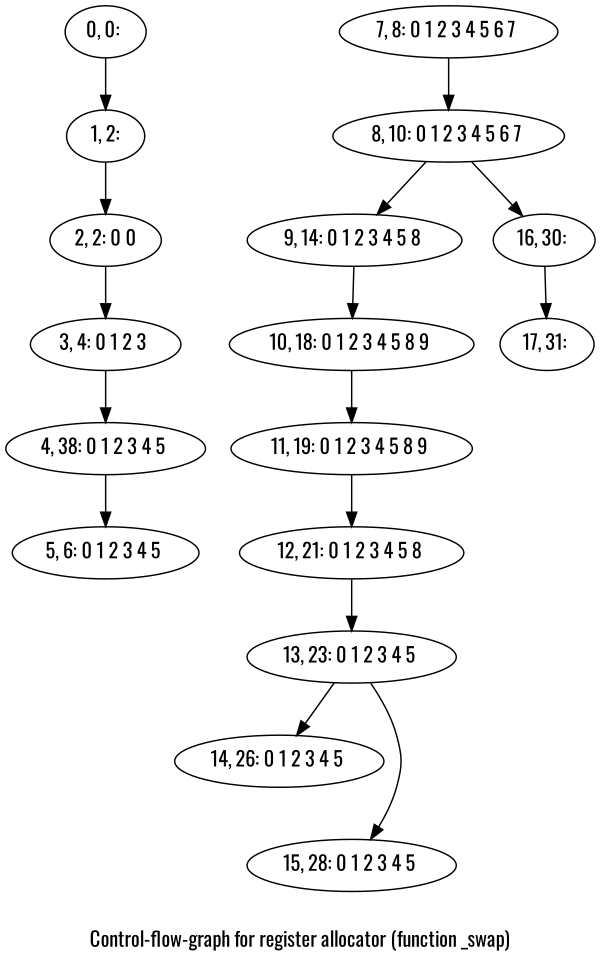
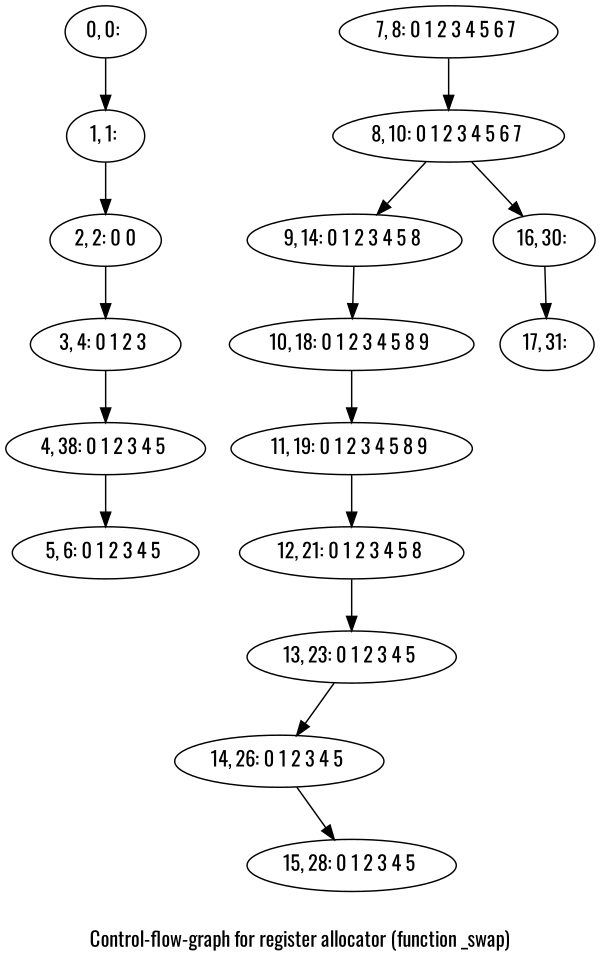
(106, 136) -> (106, 136)
(401, 754) -> (311, 808)
